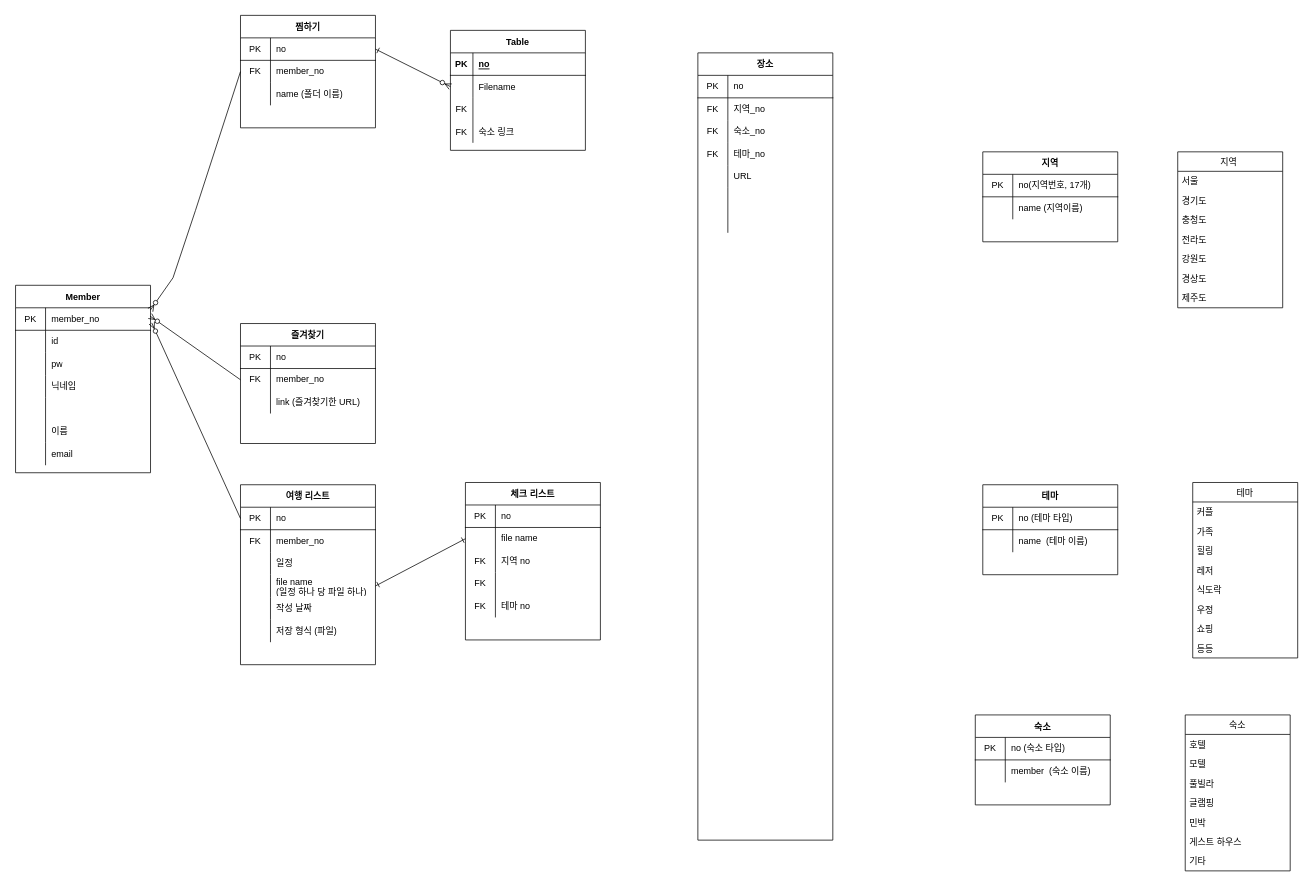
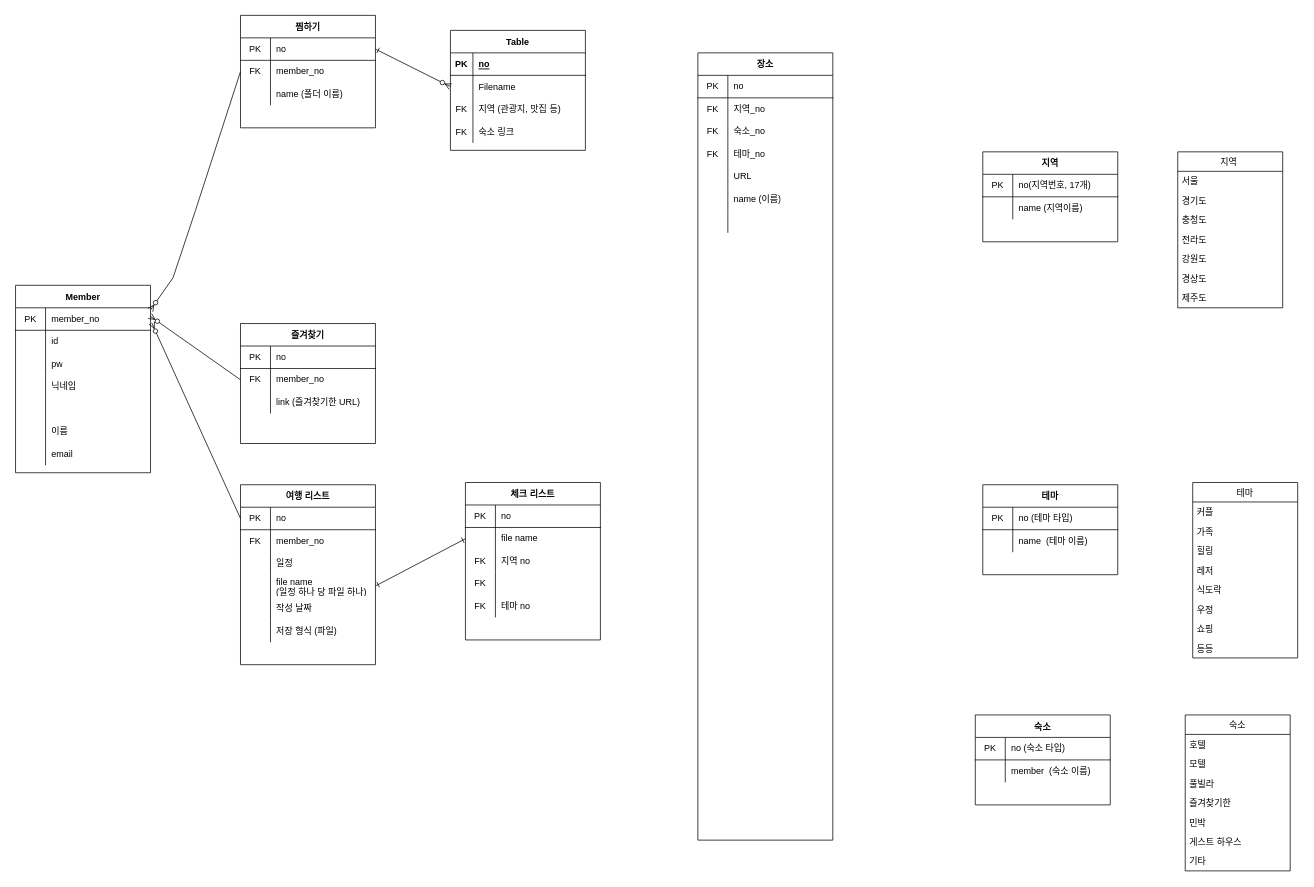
none -> (529, 109)
none -> (780, 199)
(1203, 803) -> (1212, 803)
